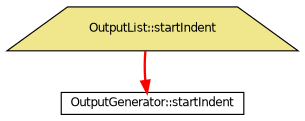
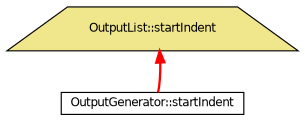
(145, 66) -> (160, 78)
